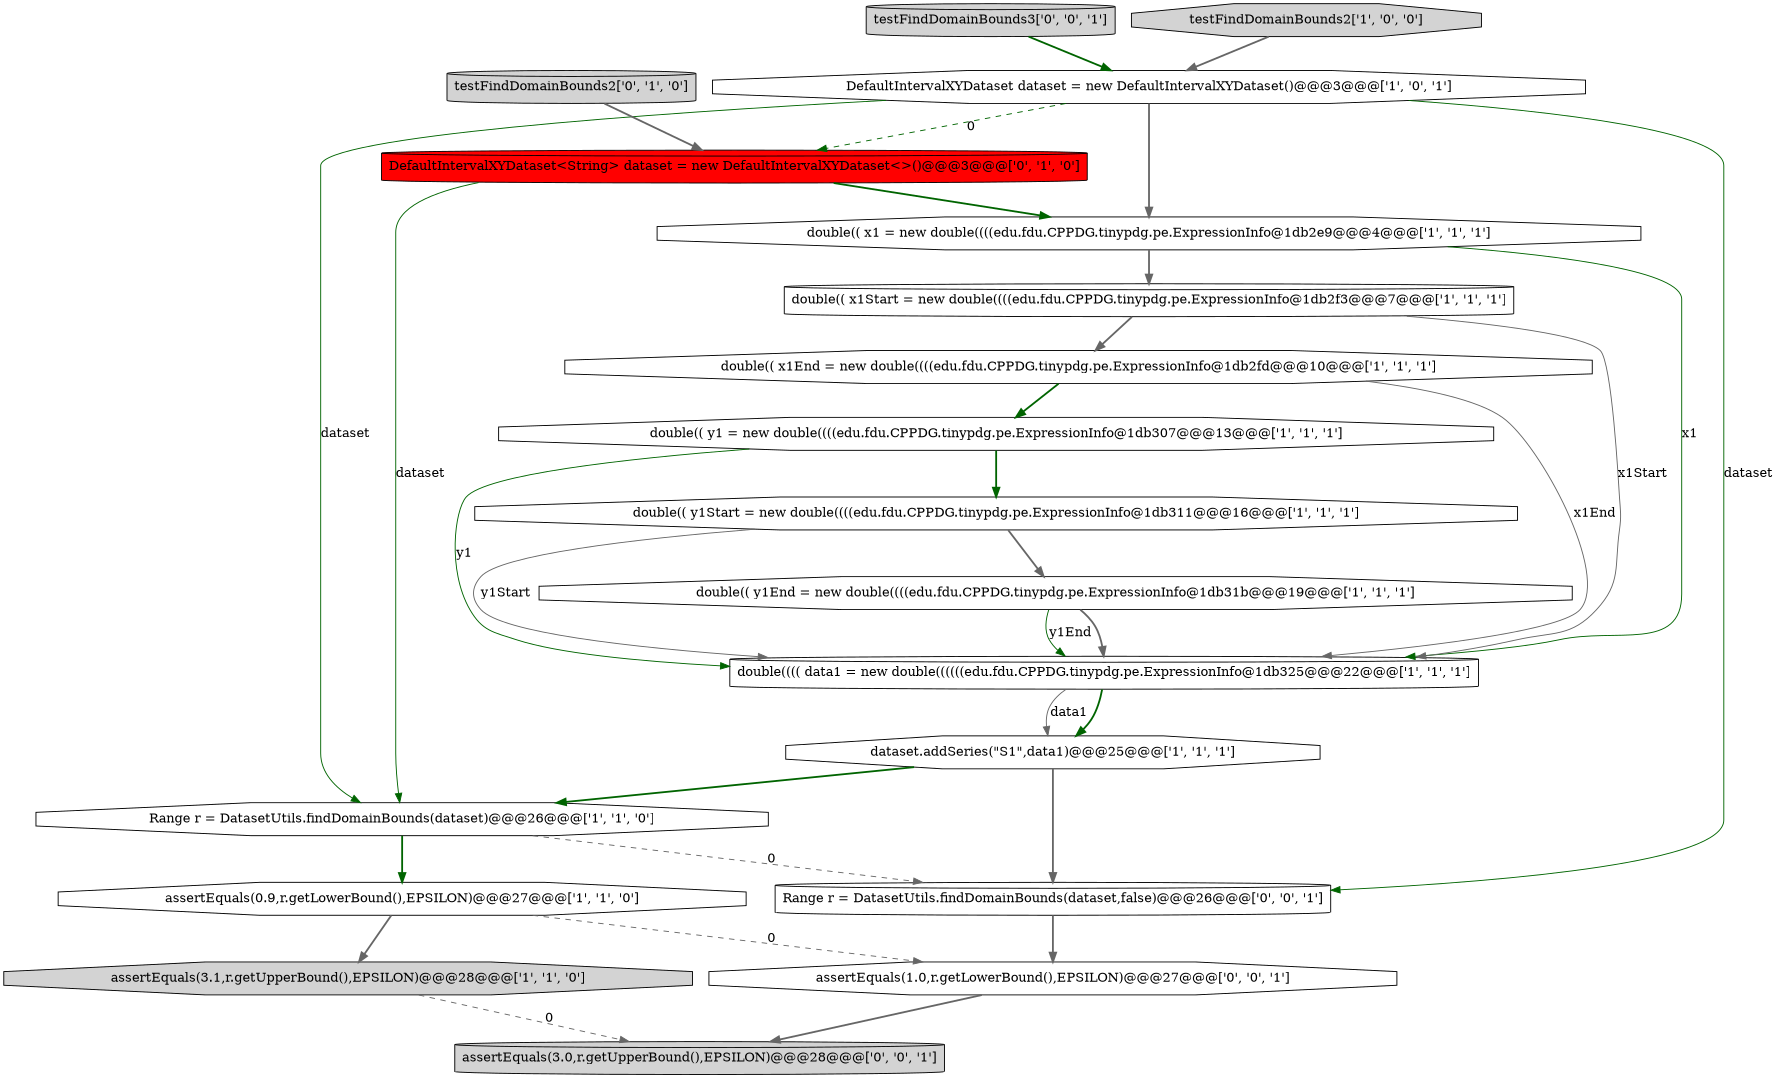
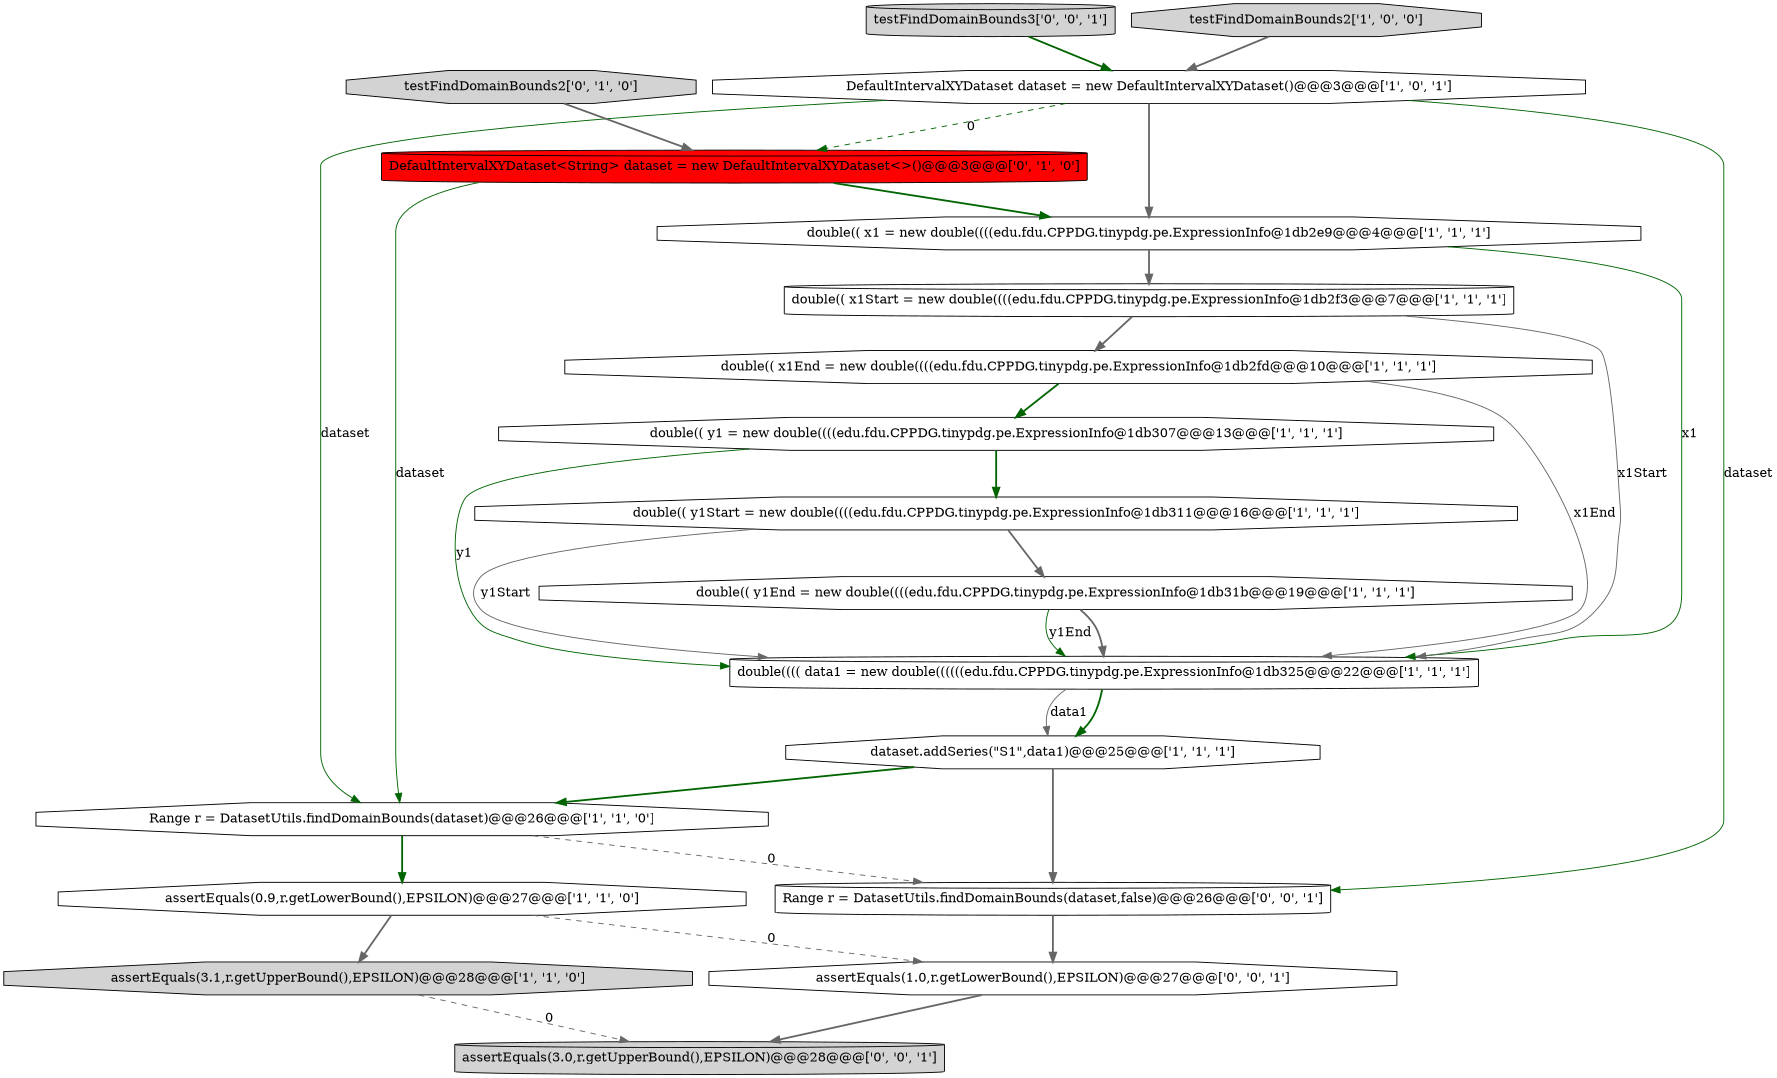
(571, 87) -> (521, 87)
